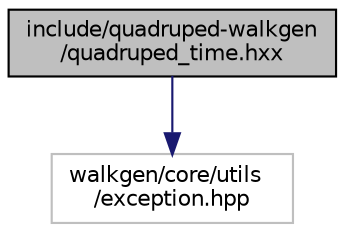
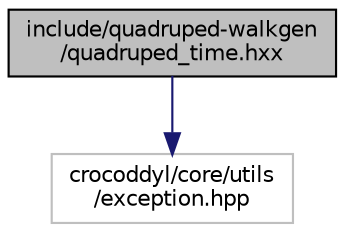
(172, 188) -> (172, 188)
